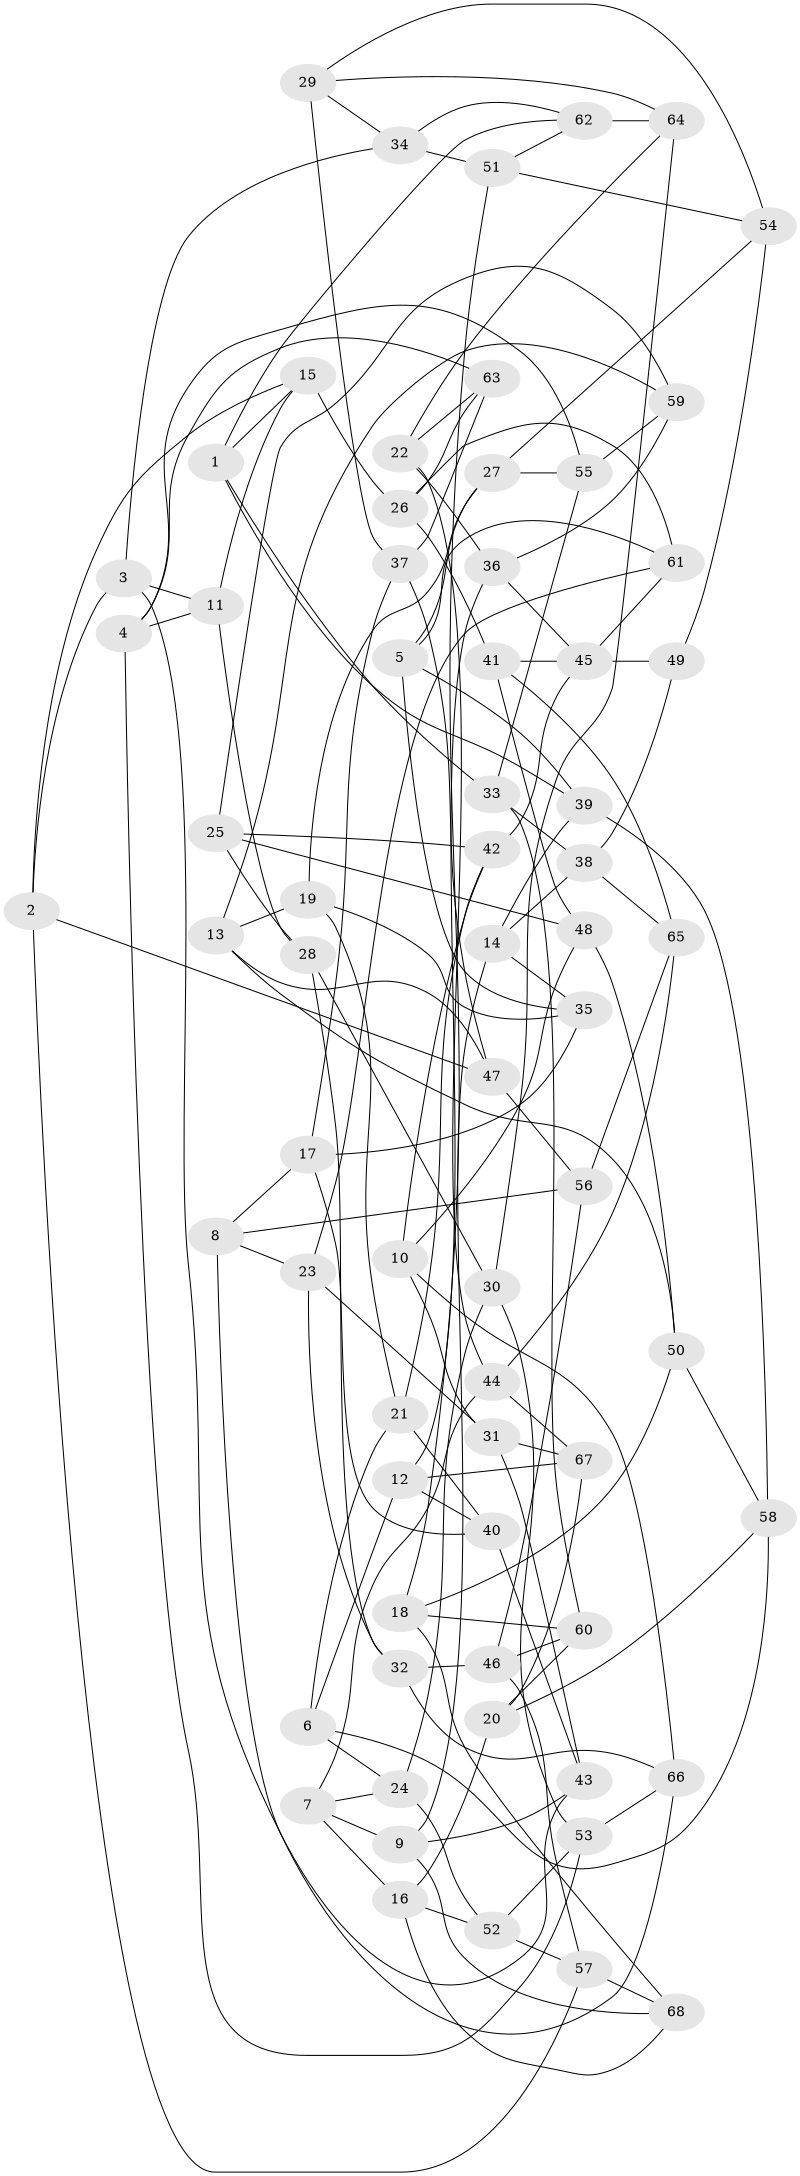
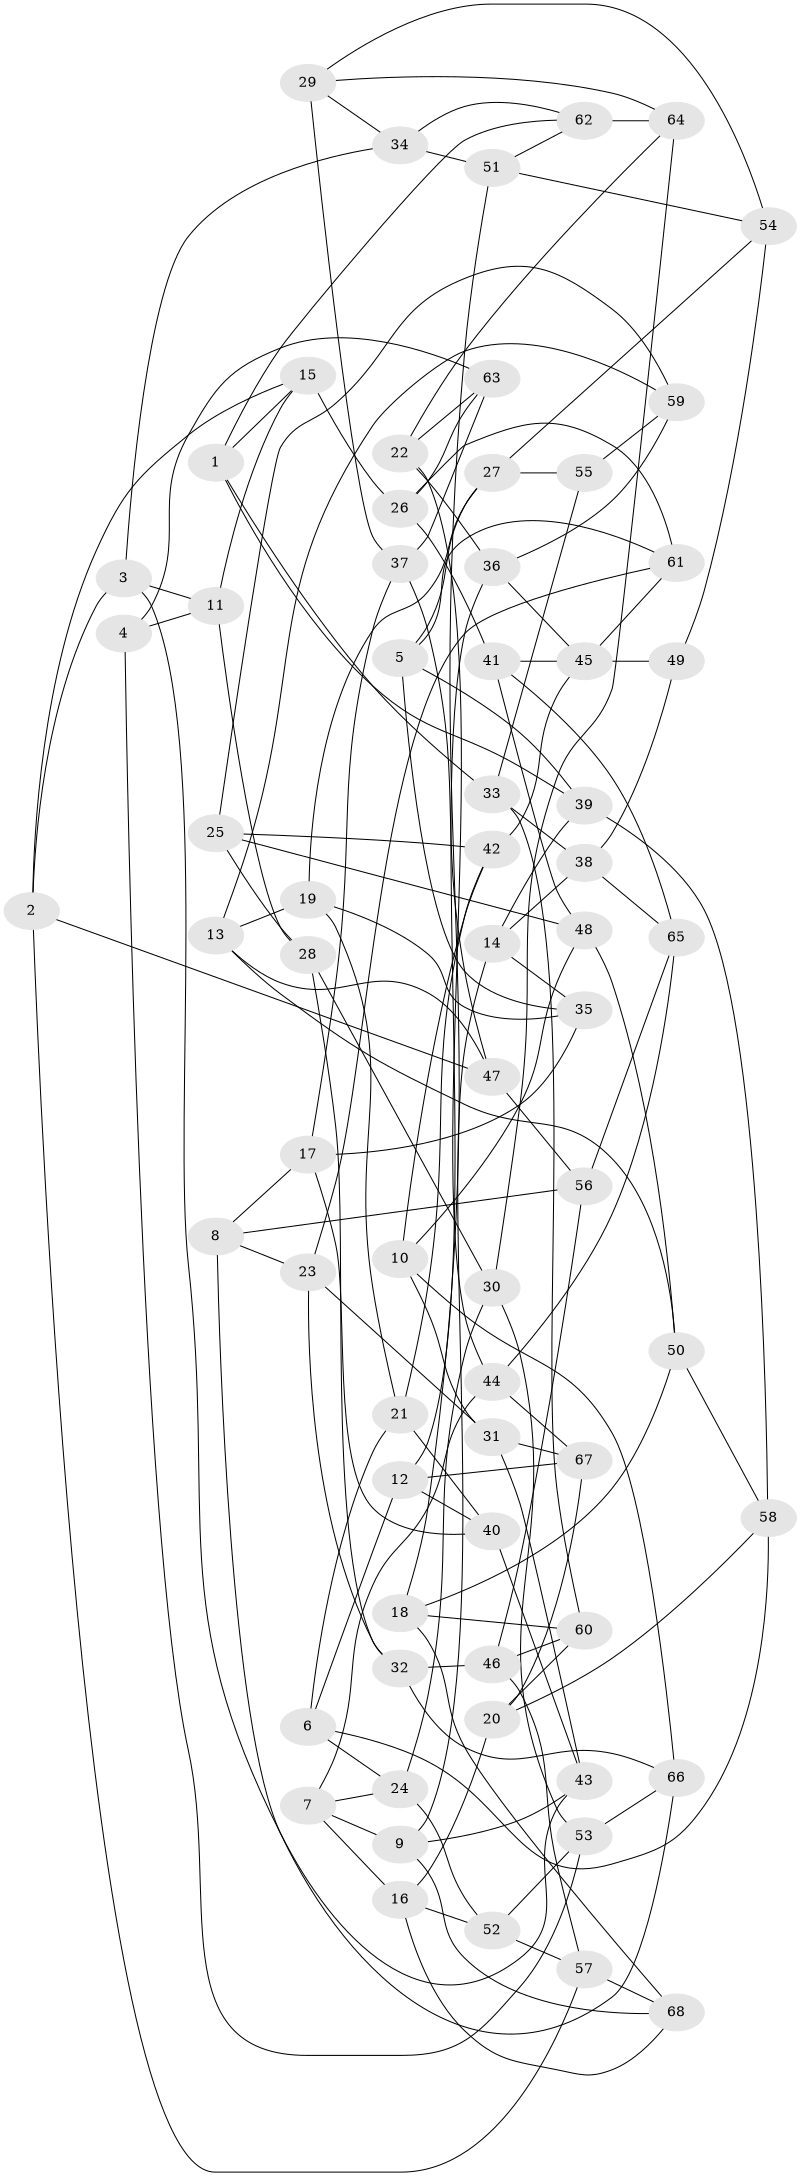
(272, 332) -> none
